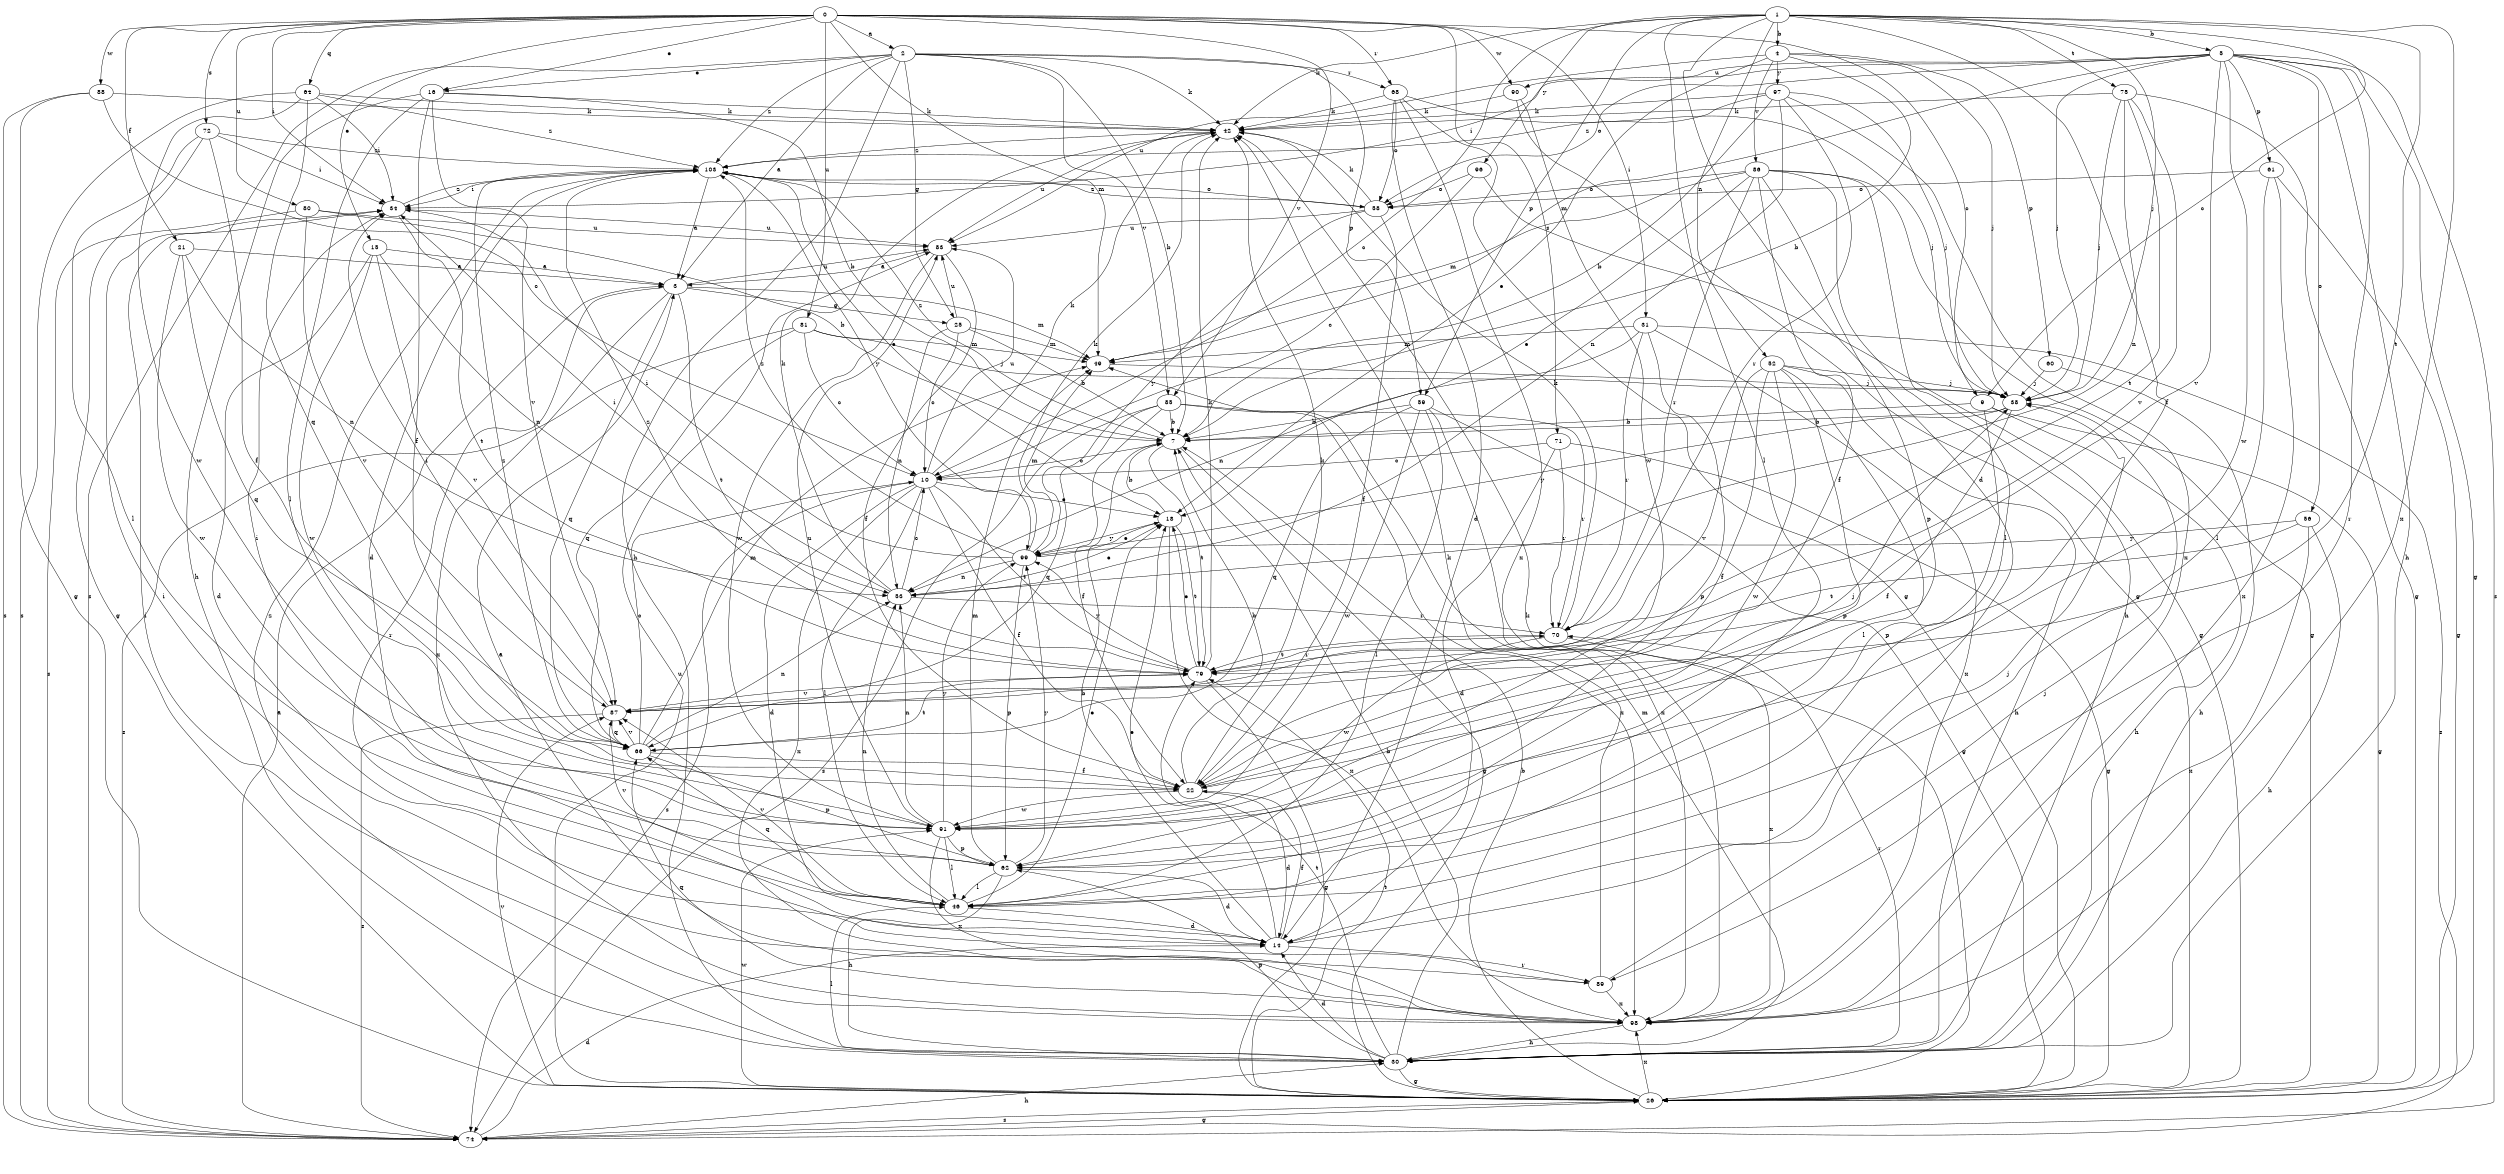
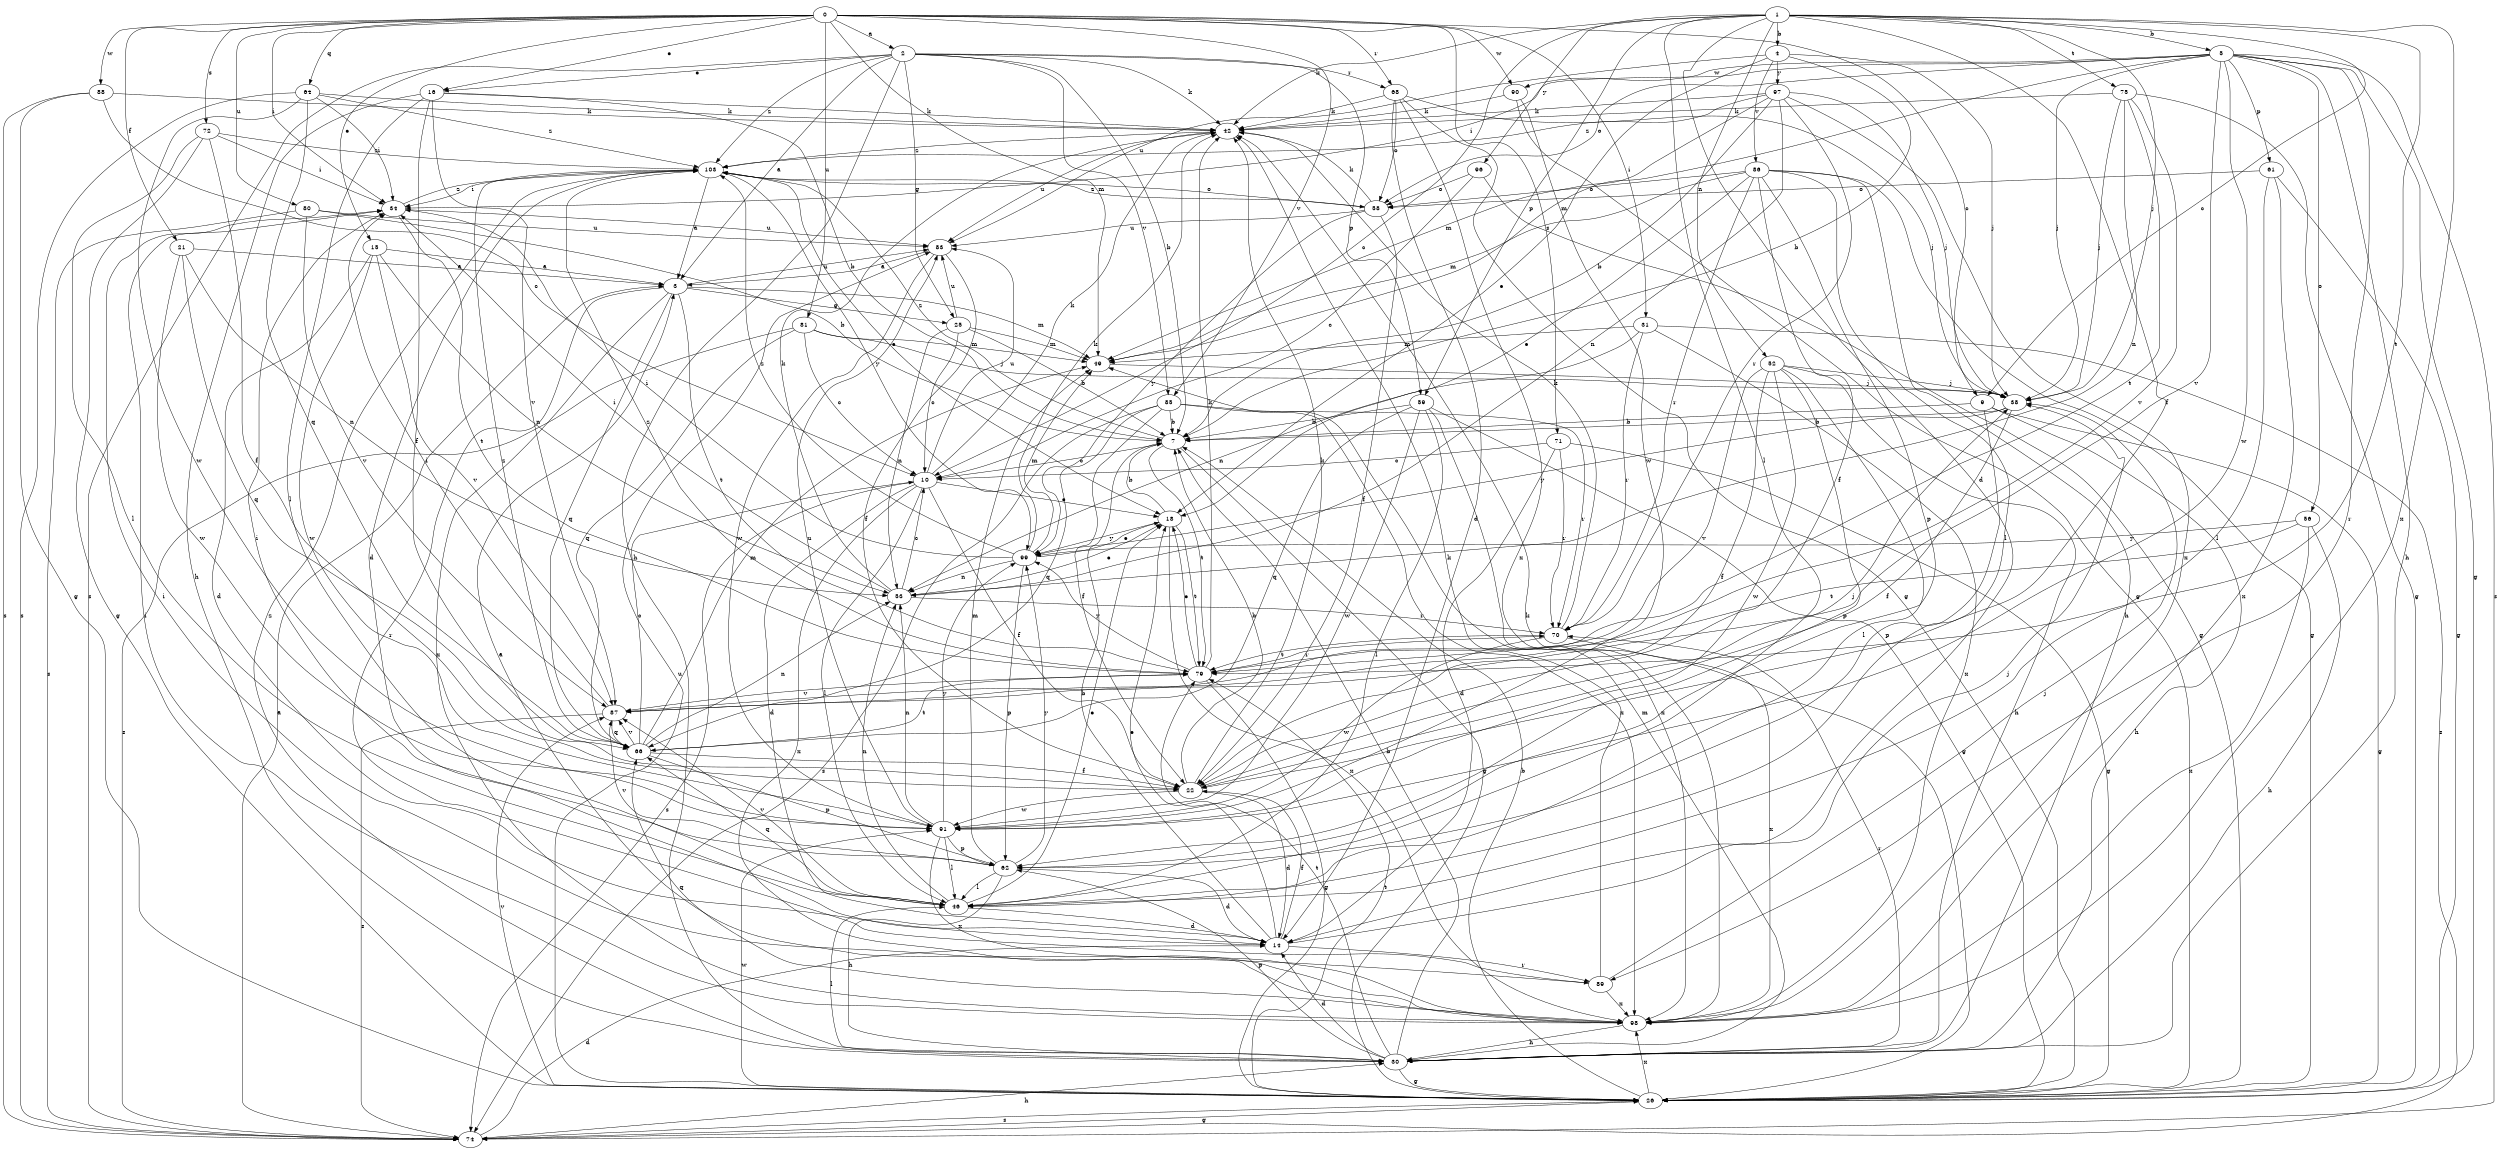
(1717, 73) -> (1717, 73)
none -> (1442, 227)
(2050, 364) -> none
(1044, 600) -> none
(1495, 740) -> none
